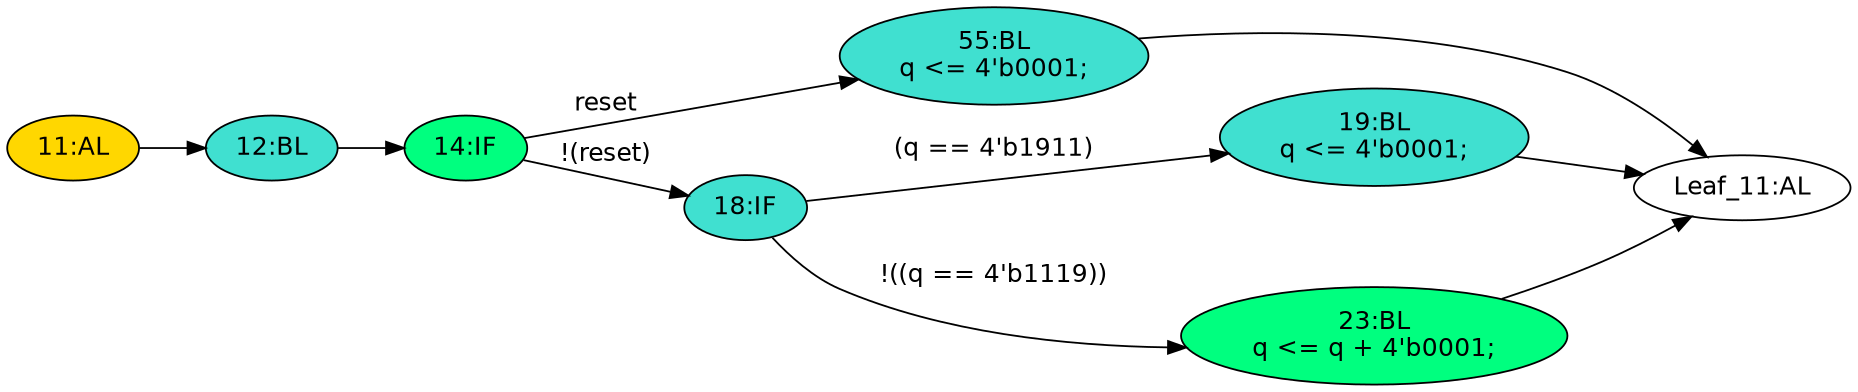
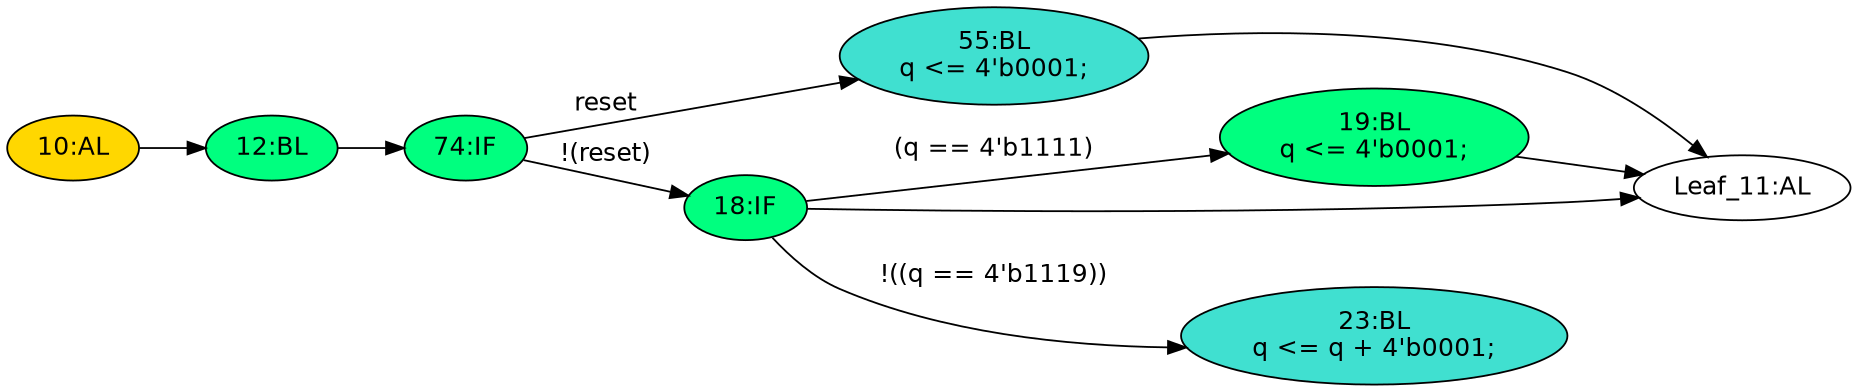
(1374, 137) -> (1374, 137)
(73, 148) -> (73, 148)
(272, 148) -> (272, 148)
(466, 148) -> (466, 148)
(994, 149) -> (994, 149)
(746, 208) -> (746, 208)
(1590, 267) -> (1214, 211)
(1374, 336) -> (1374, 336)
